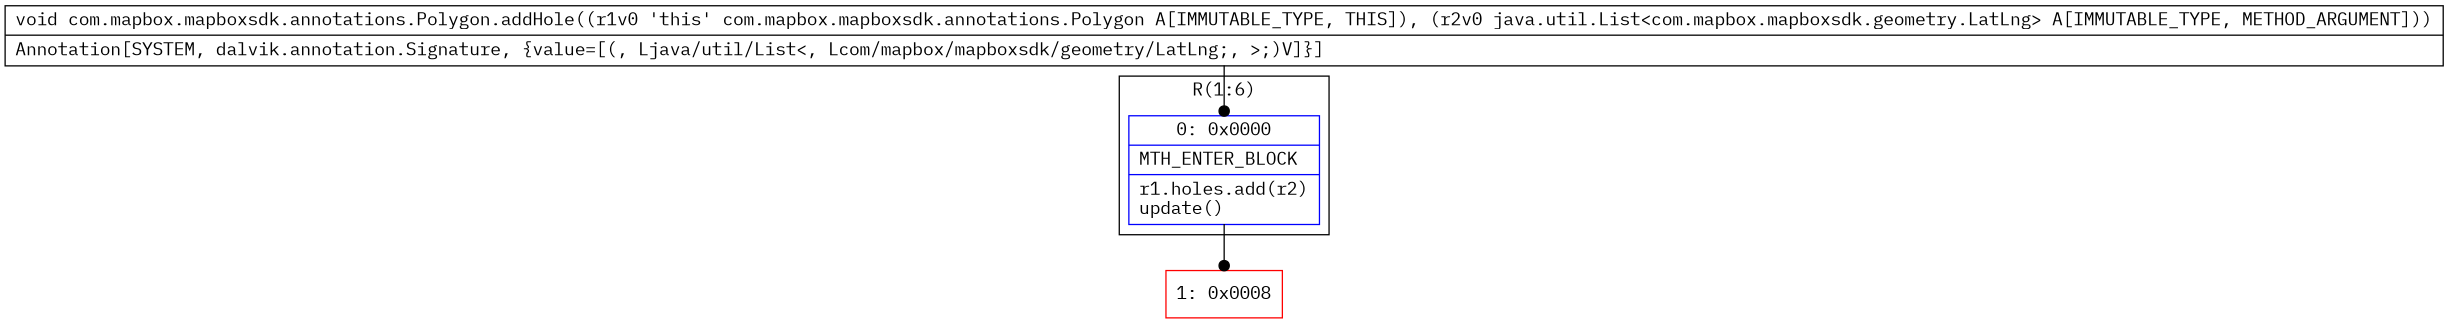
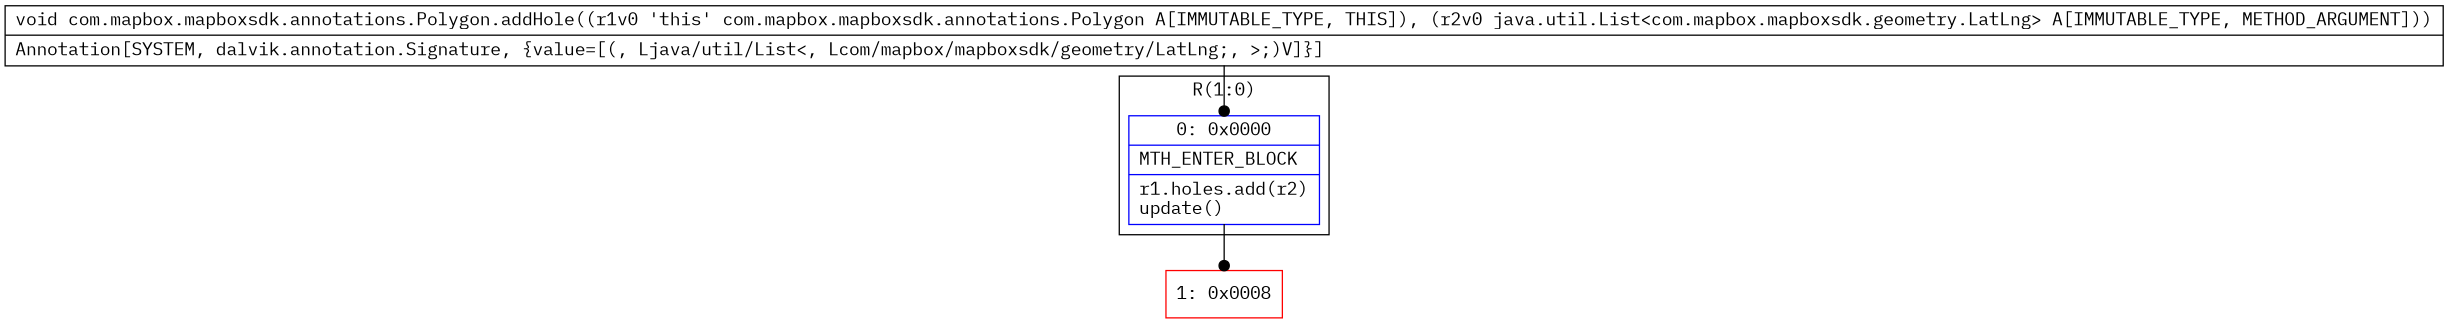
(1224, 91) -> (1224, 91)
